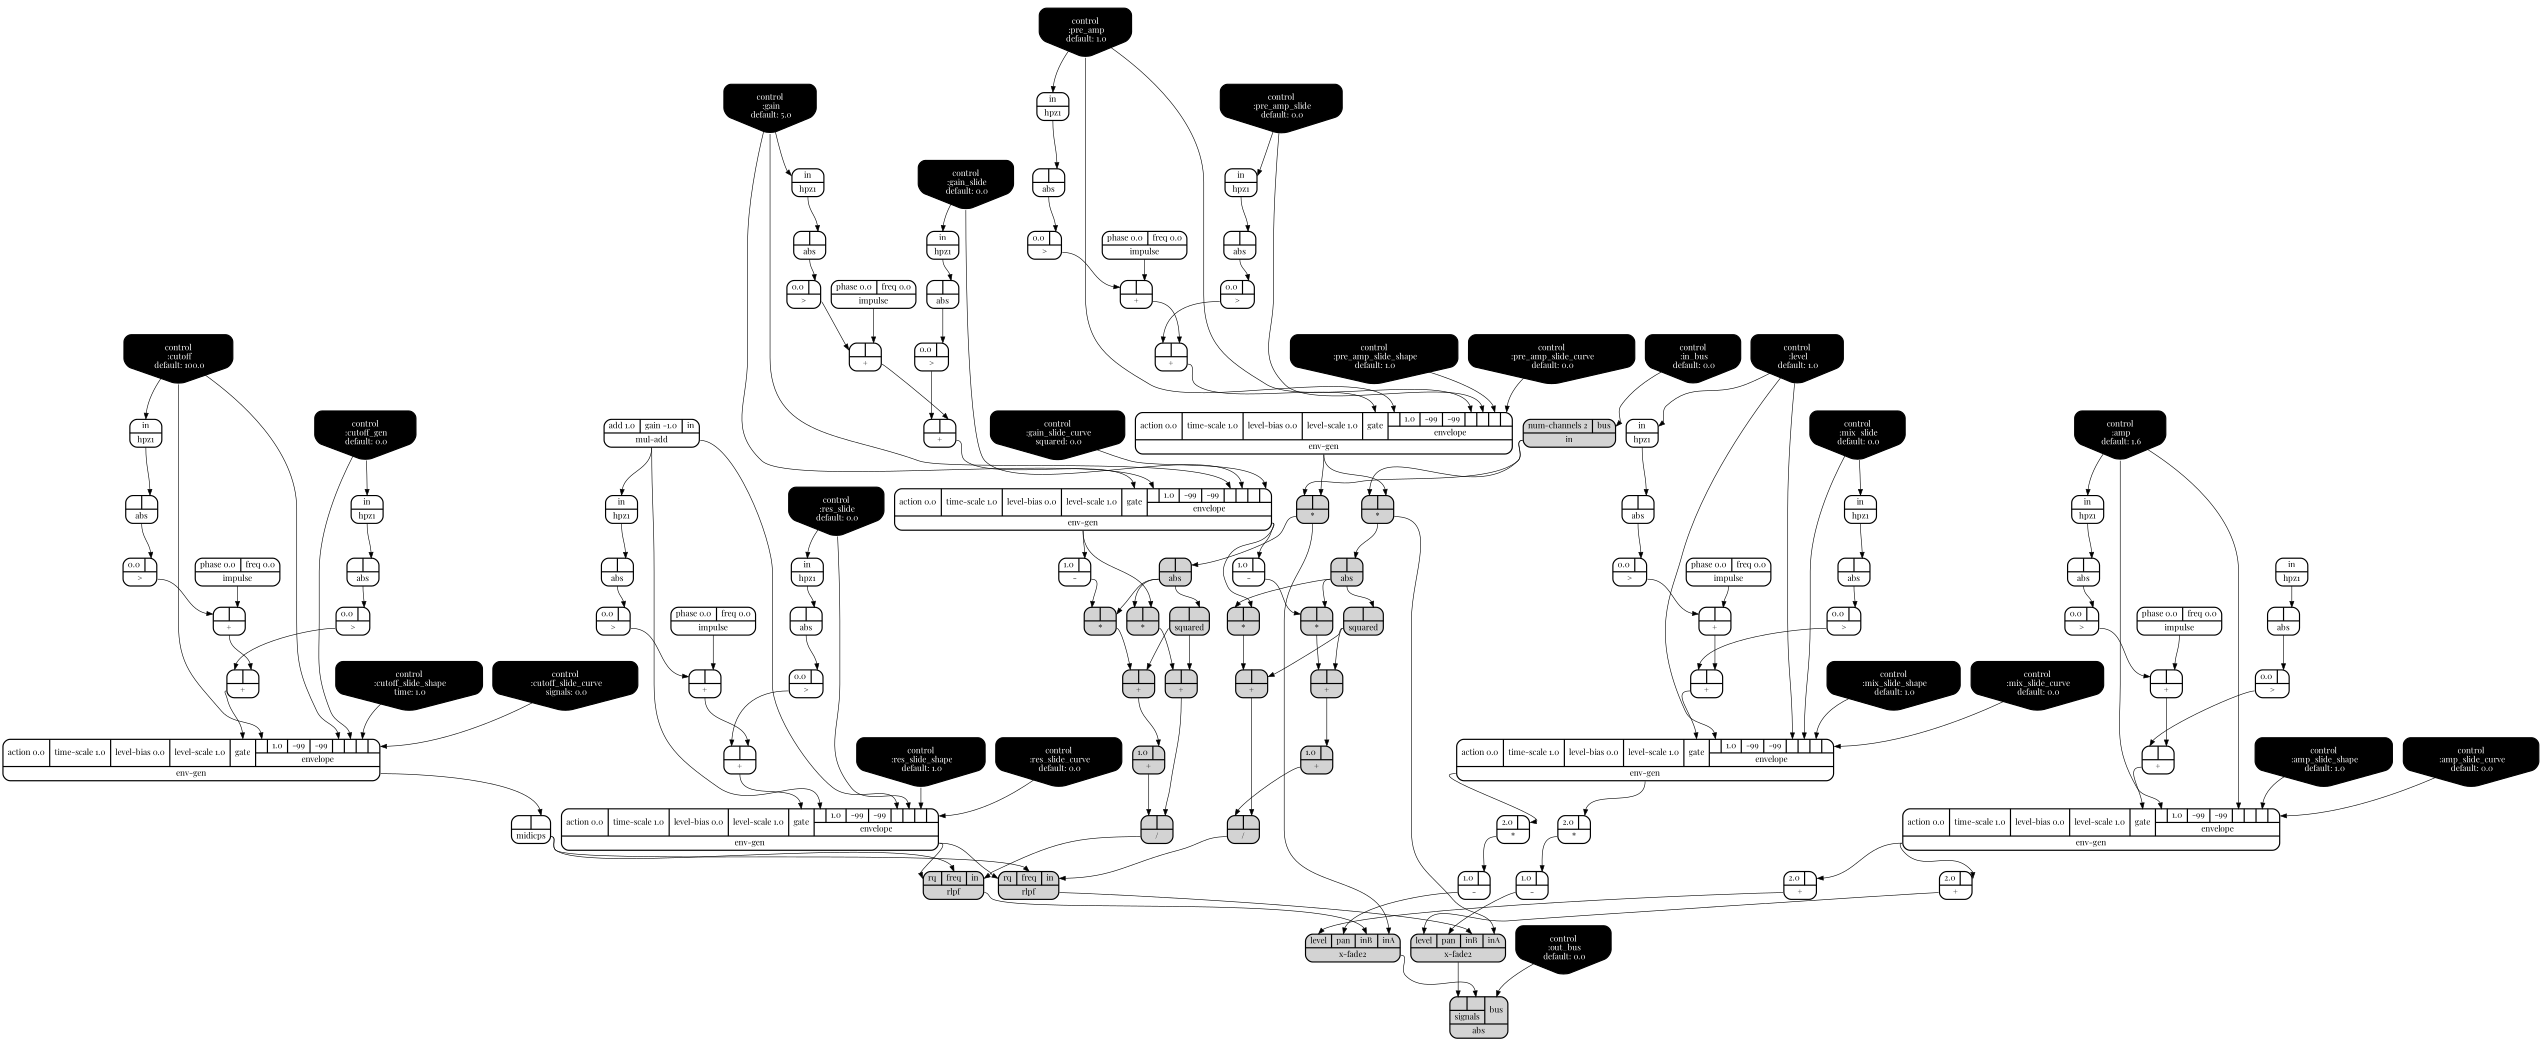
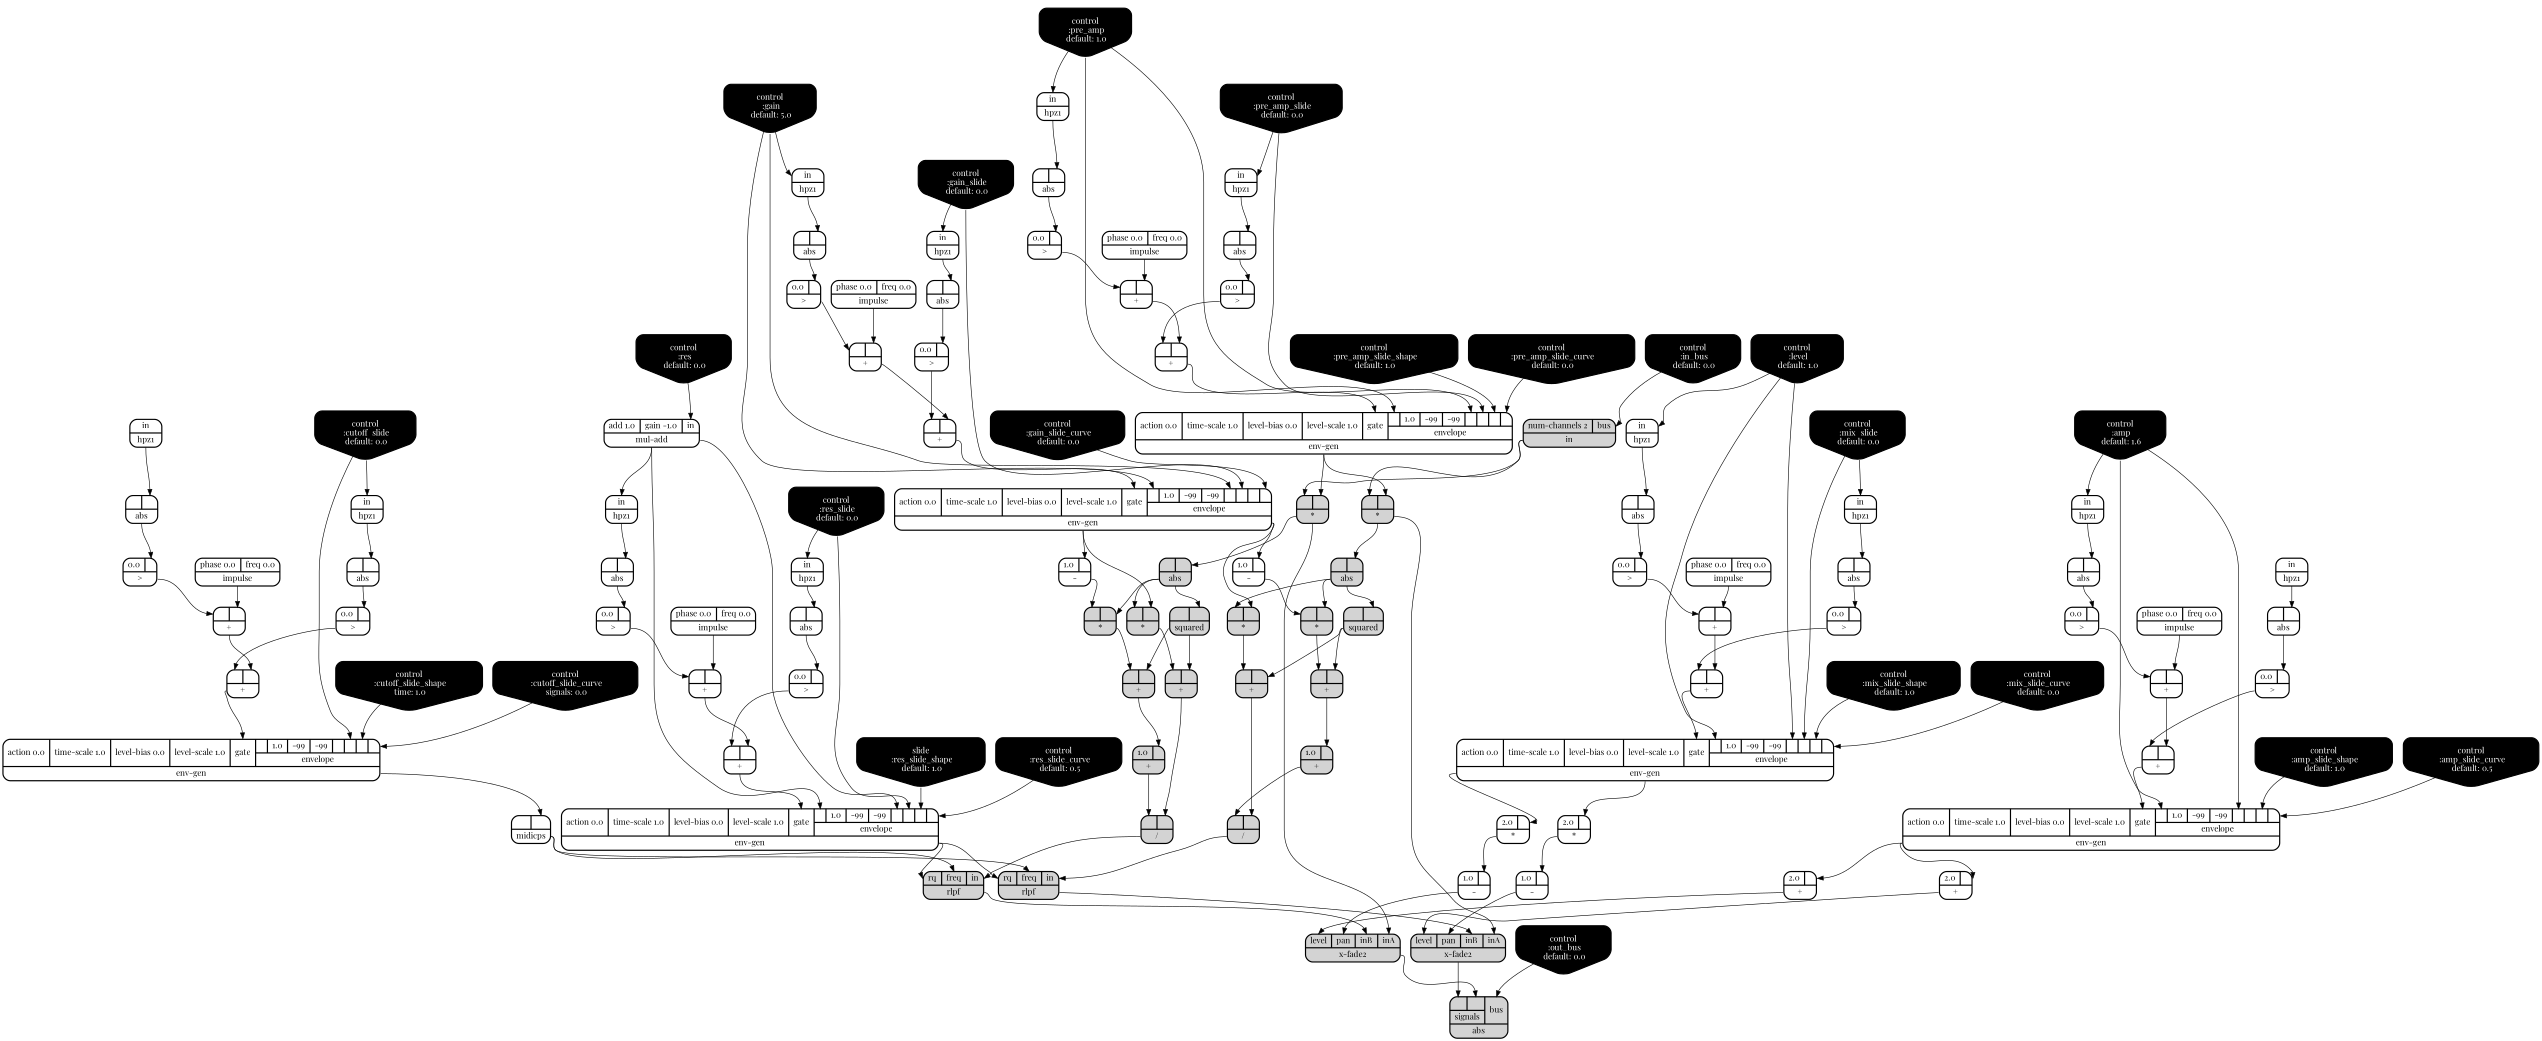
(178, 357) -> none
none -> (684, 357)
(365, 433) -> (365, 433)
(1058, 433) -> (1058, 433)
(921, 760) -> (921, 760)
(1059, 760) -> (1059, 760)
(2471, 760) -> (2471, 760)
